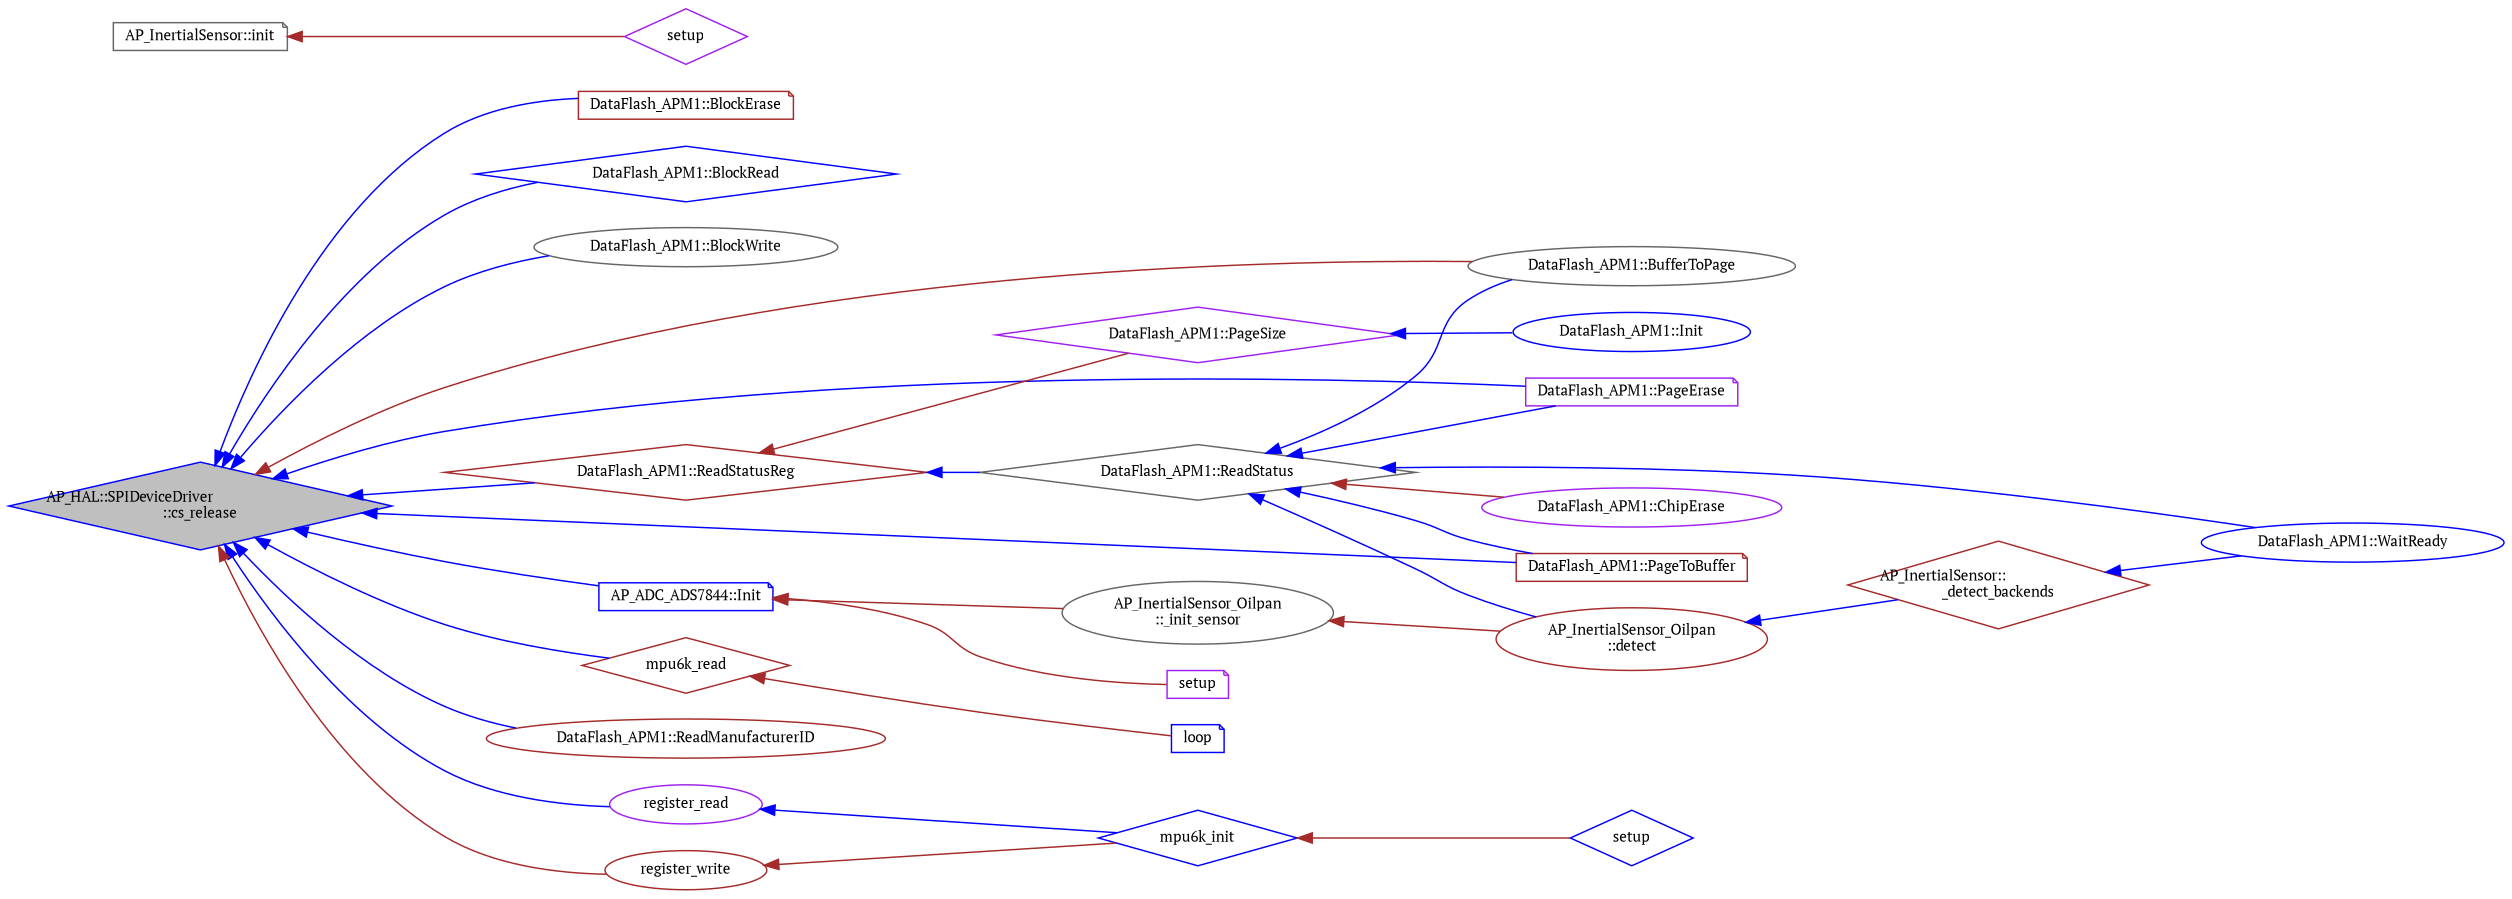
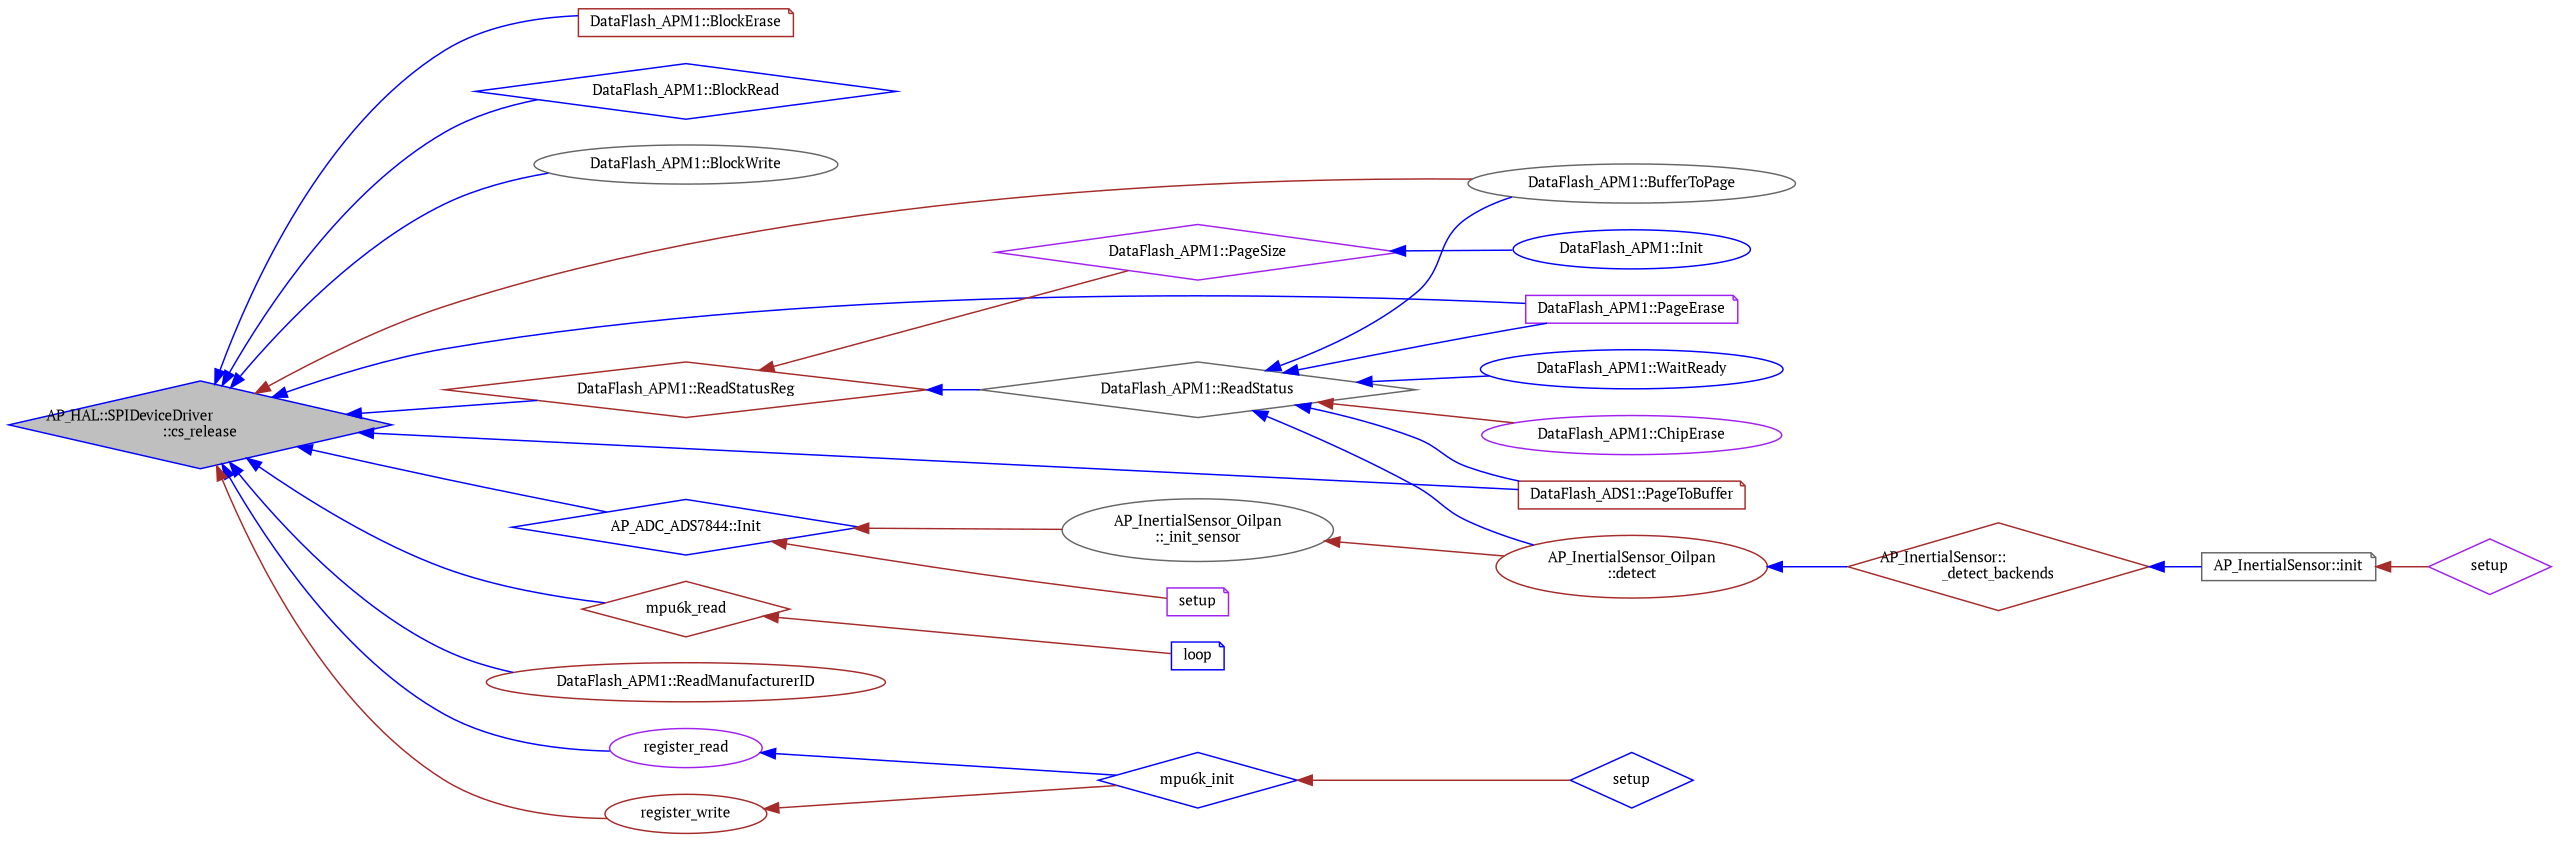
(2181, 563) -> (2183, 567)
(1632, 567) -> (1632, 495)
(686, 597) -> (686, 527)
